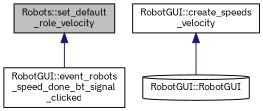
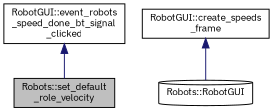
(196, 18) -> (206, 24)
(64, 55) -> (64, 66)
(196, 88) -> (206, 93)
